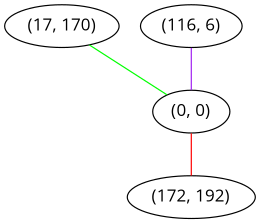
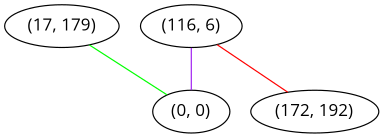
(62, 26) -> (62, 26)
(191, 154) -> (252, 68)
